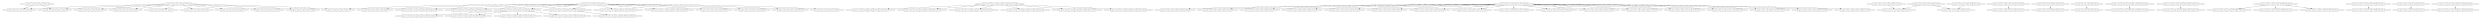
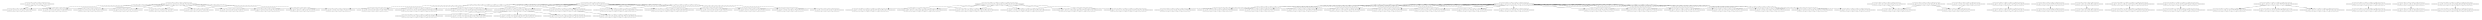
(1556, 10) -> none
